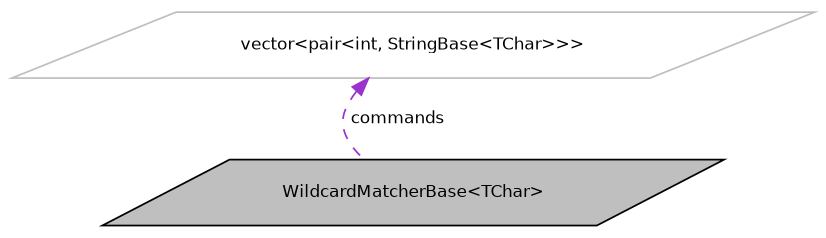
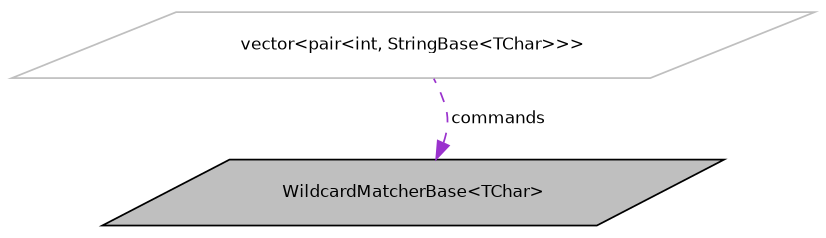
(343, 127) -> (446, 110)
